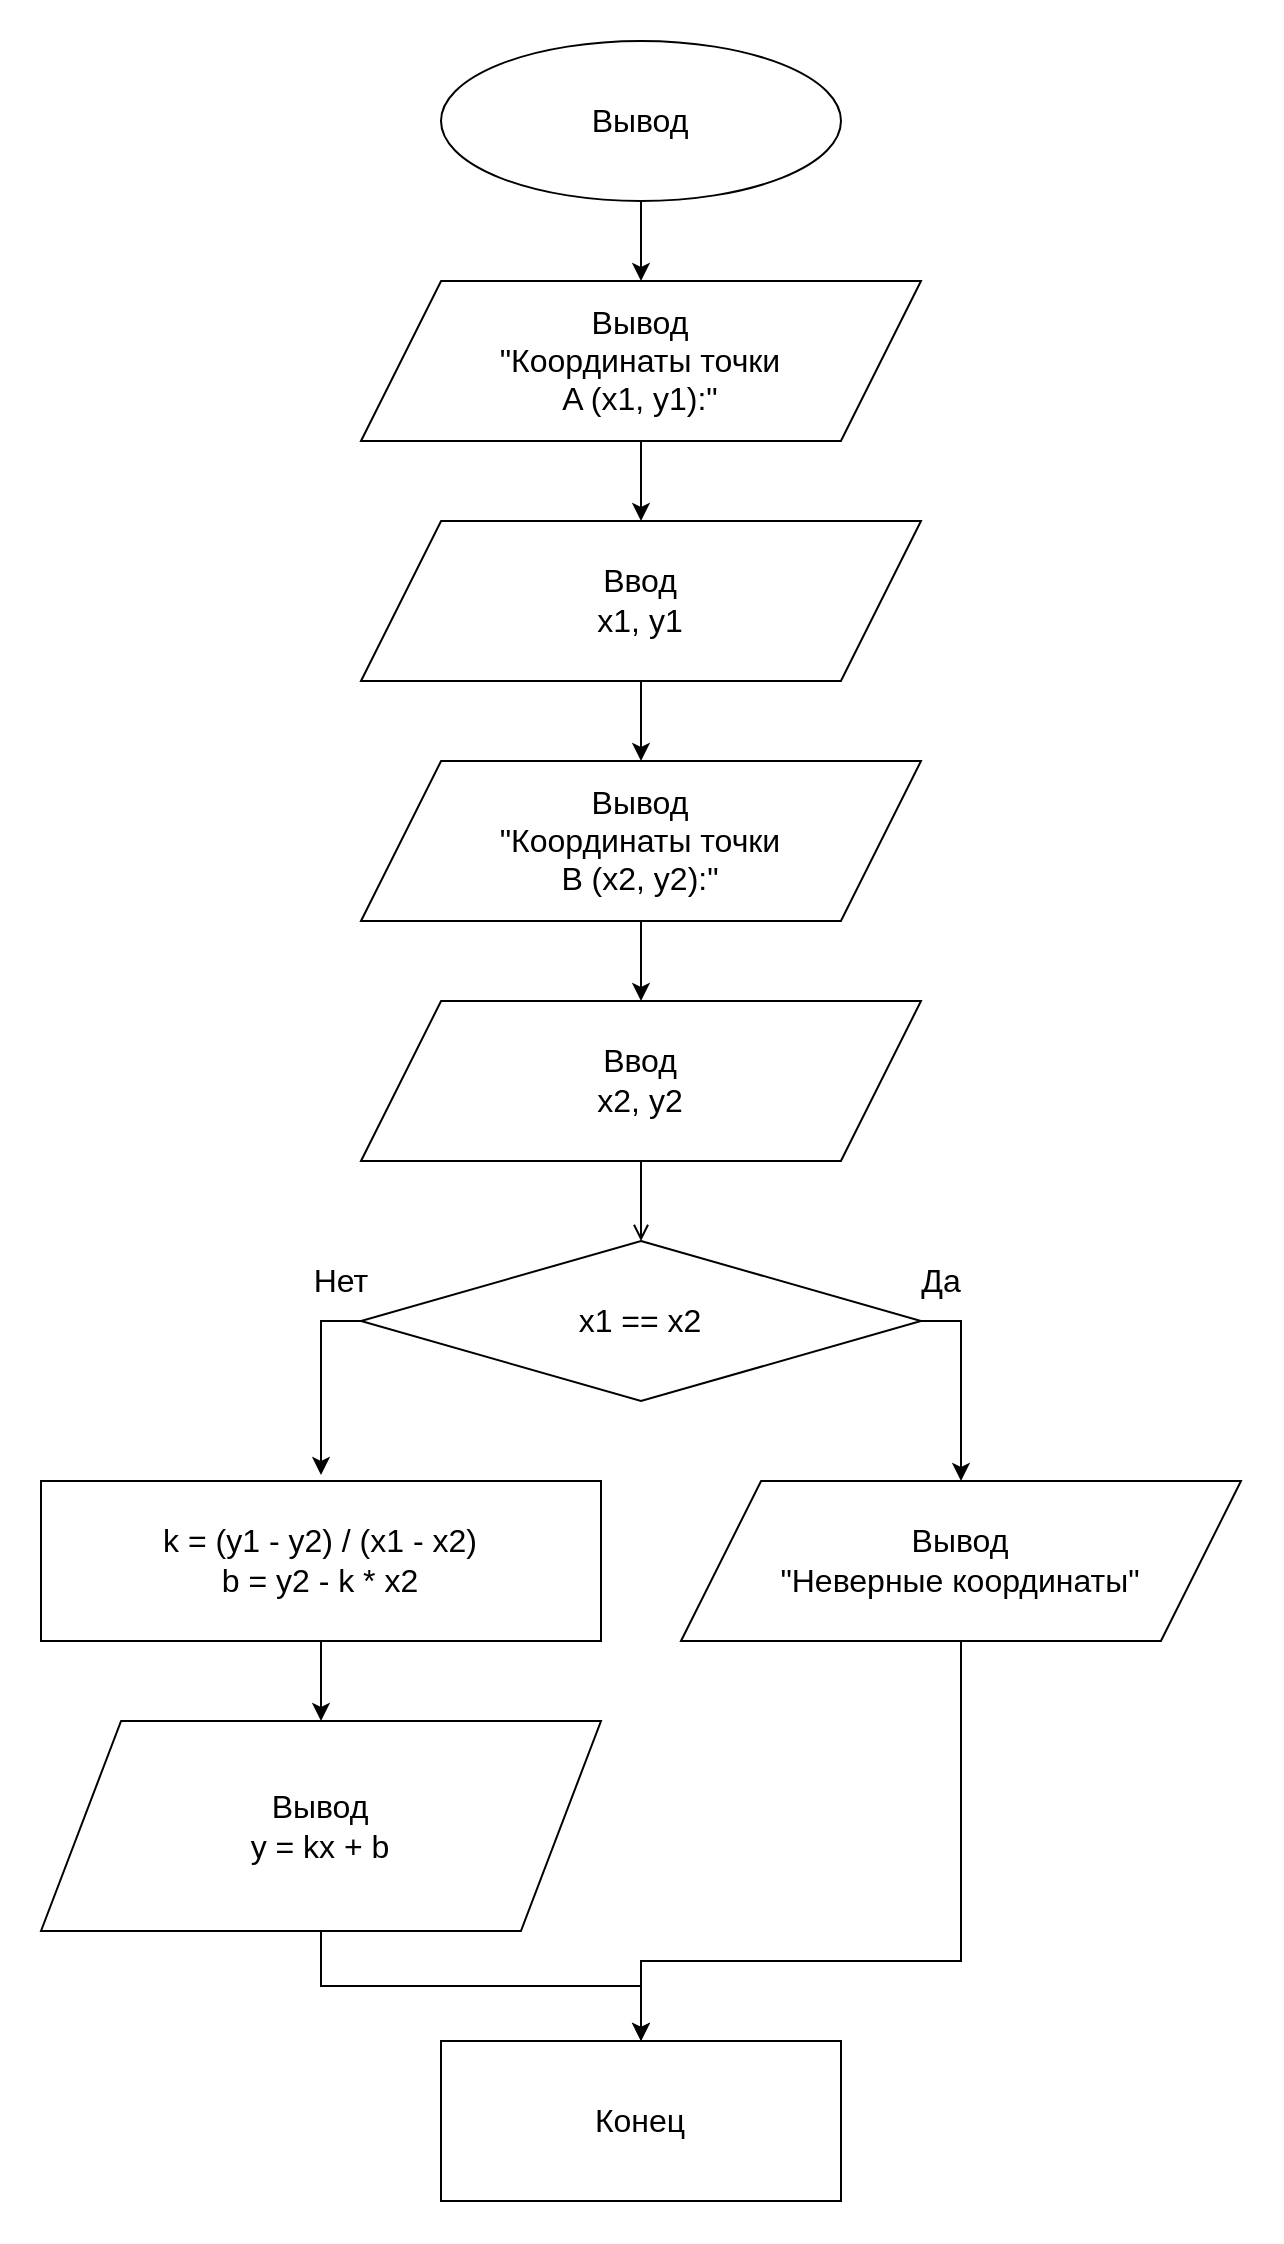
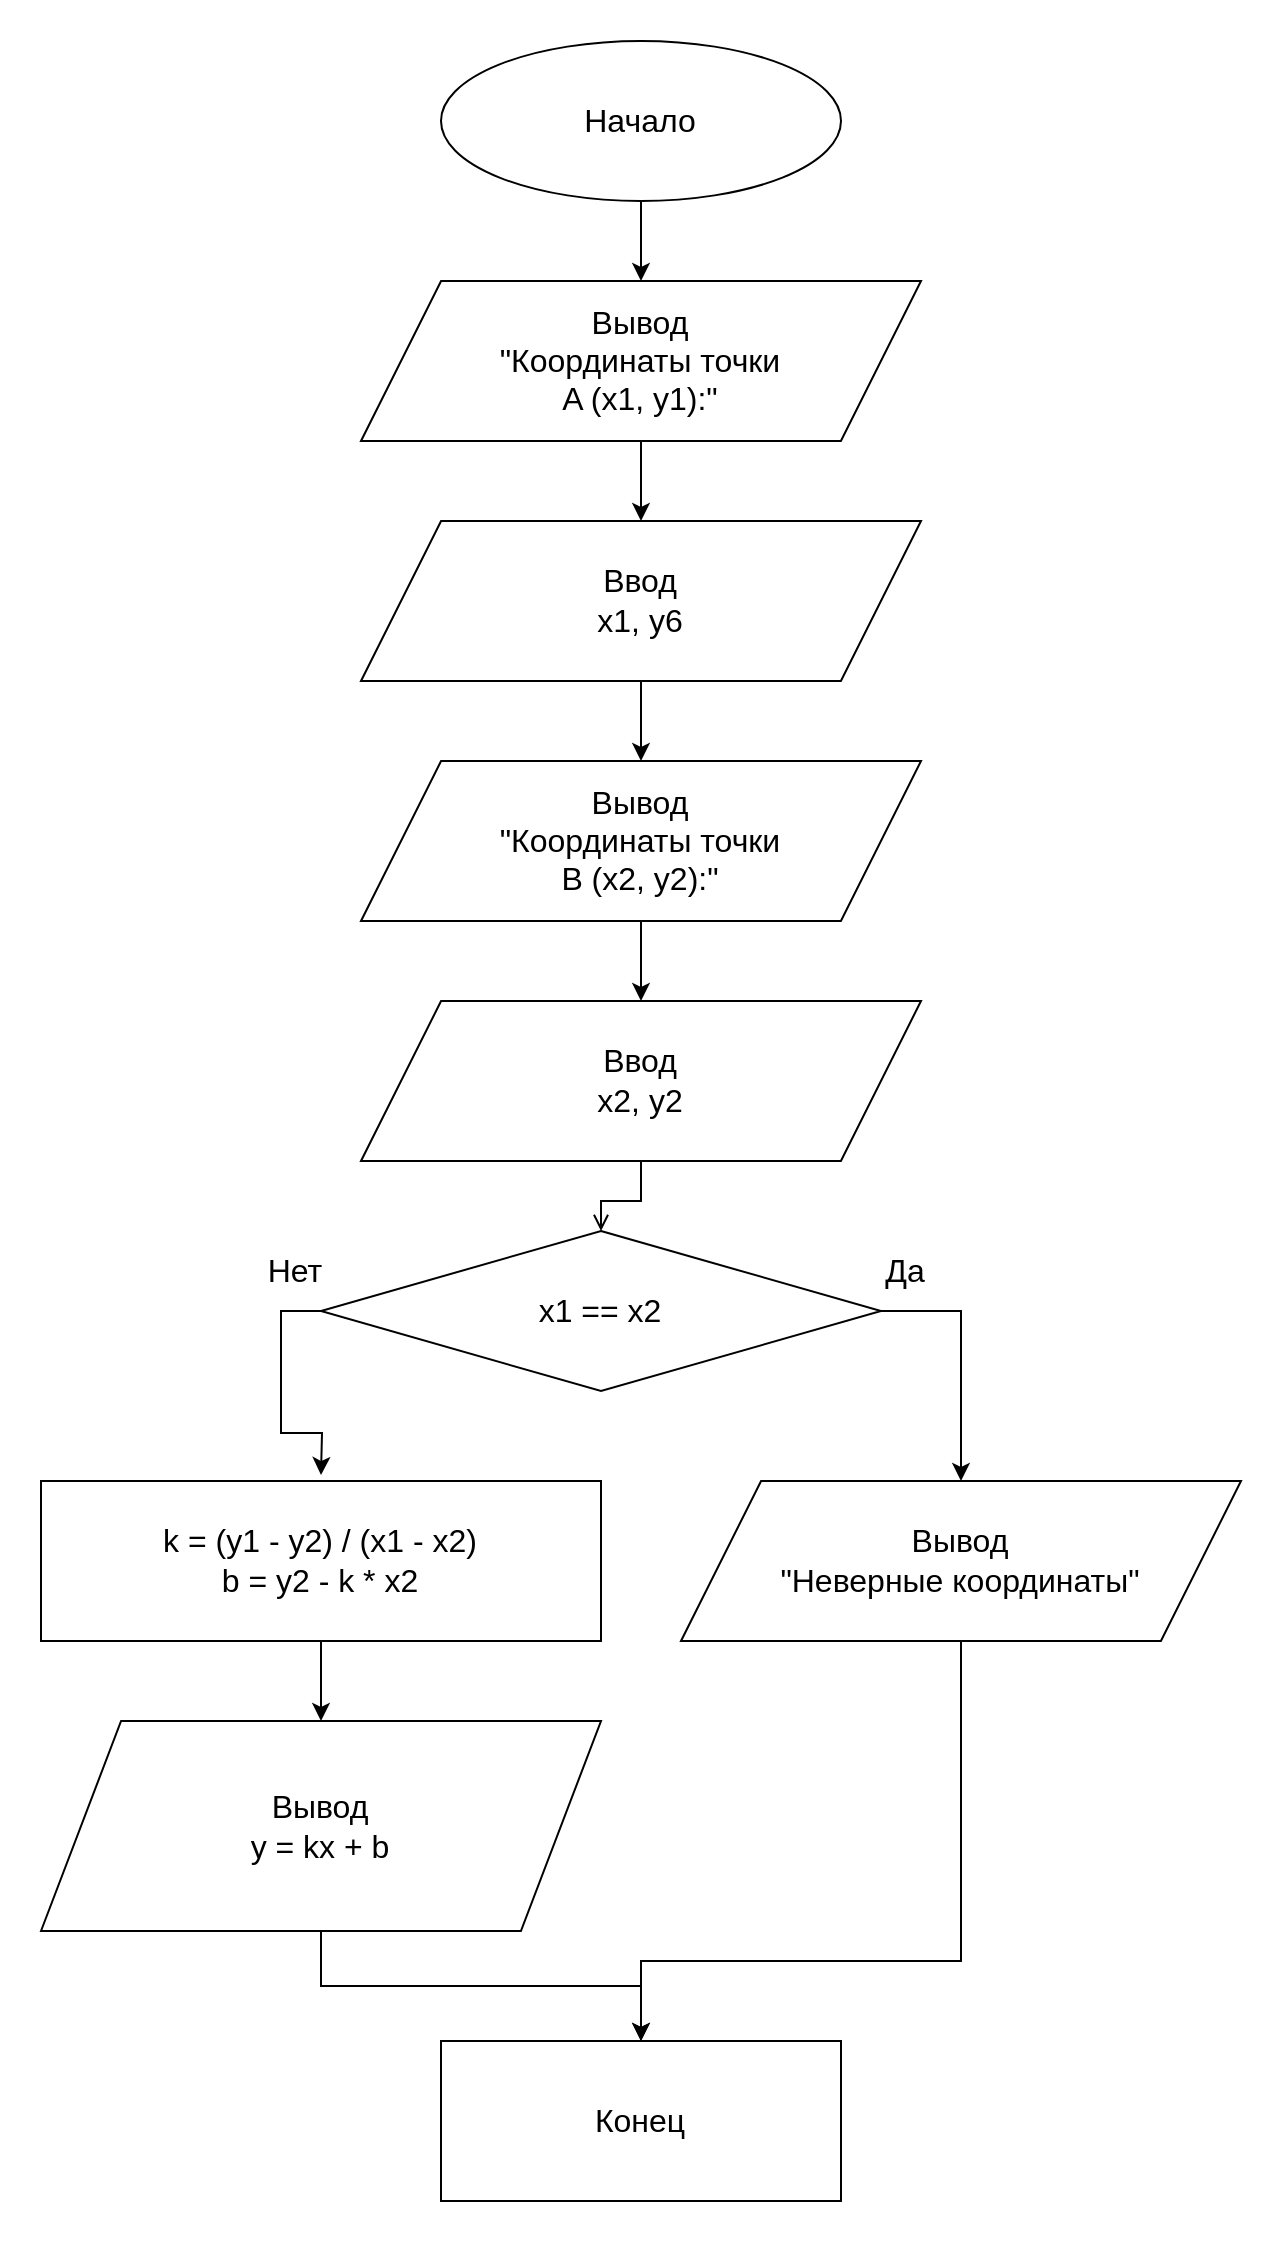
(641, 121) -> (641, 121)
(641, 601) -> (641, 601)
(641, 1321) -> (601, 1311)
